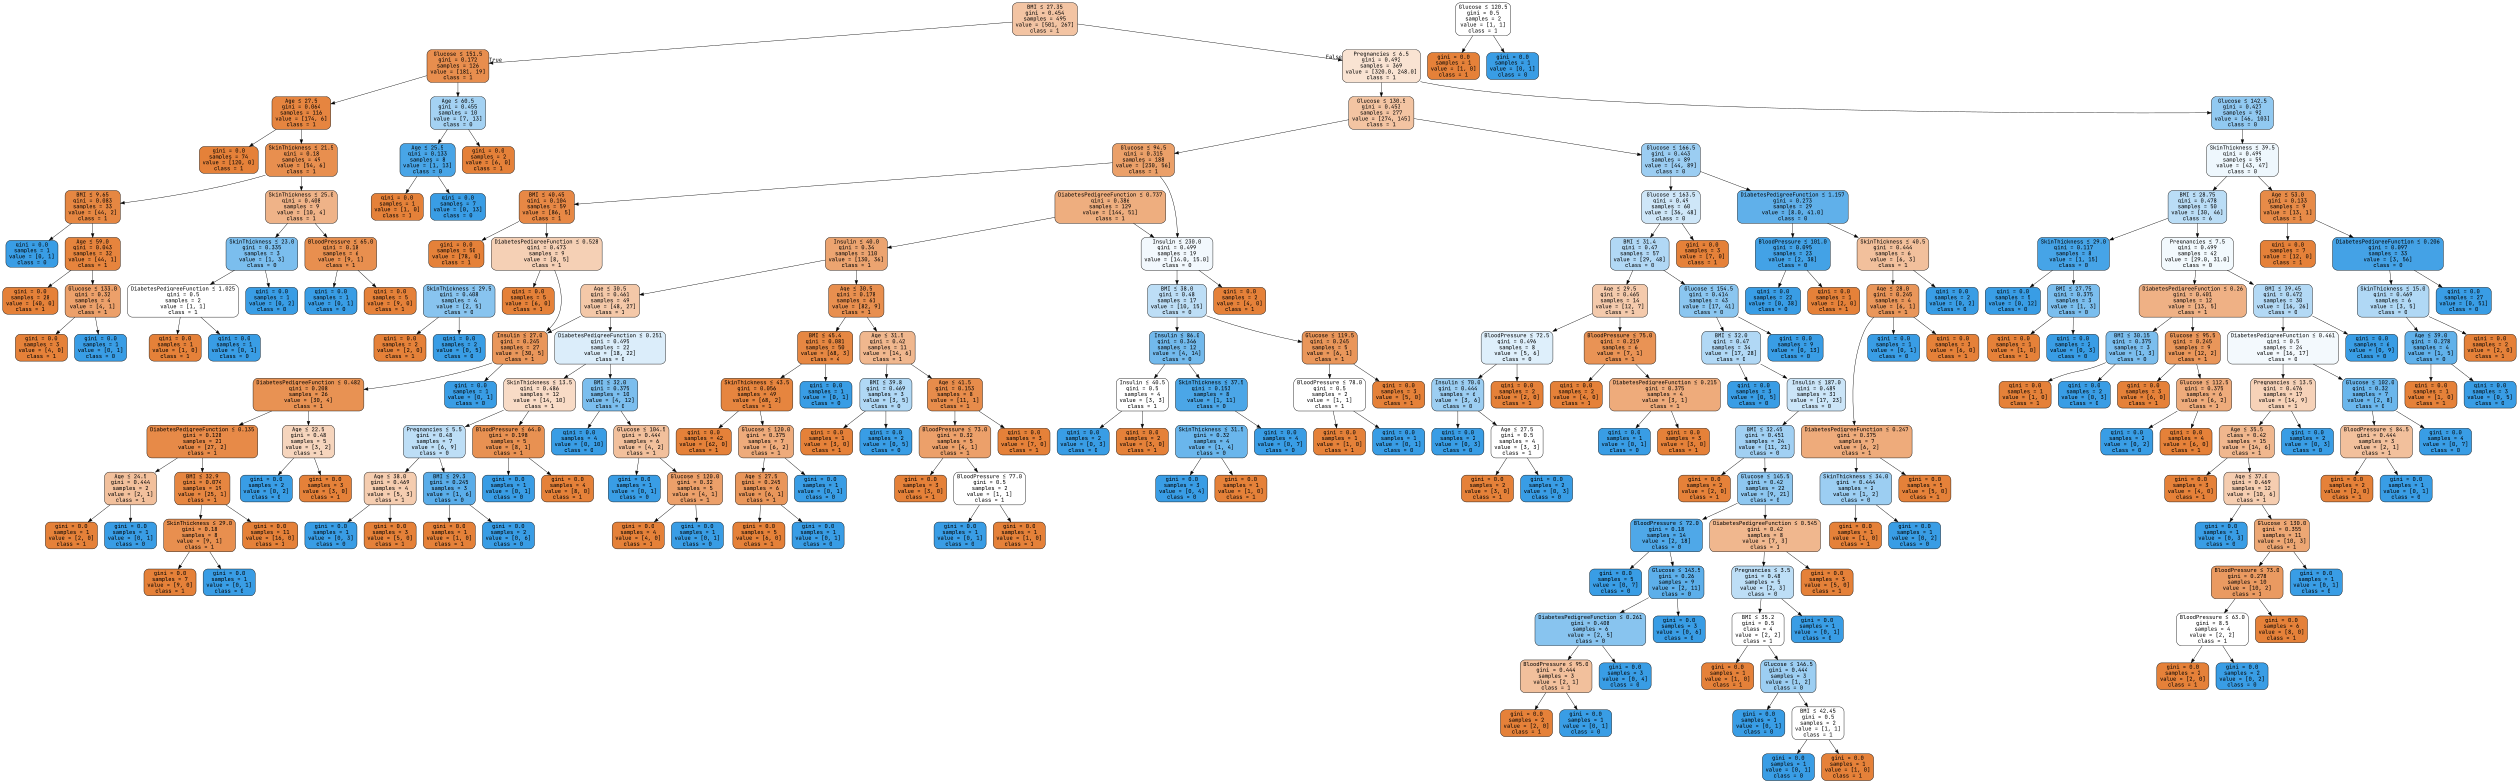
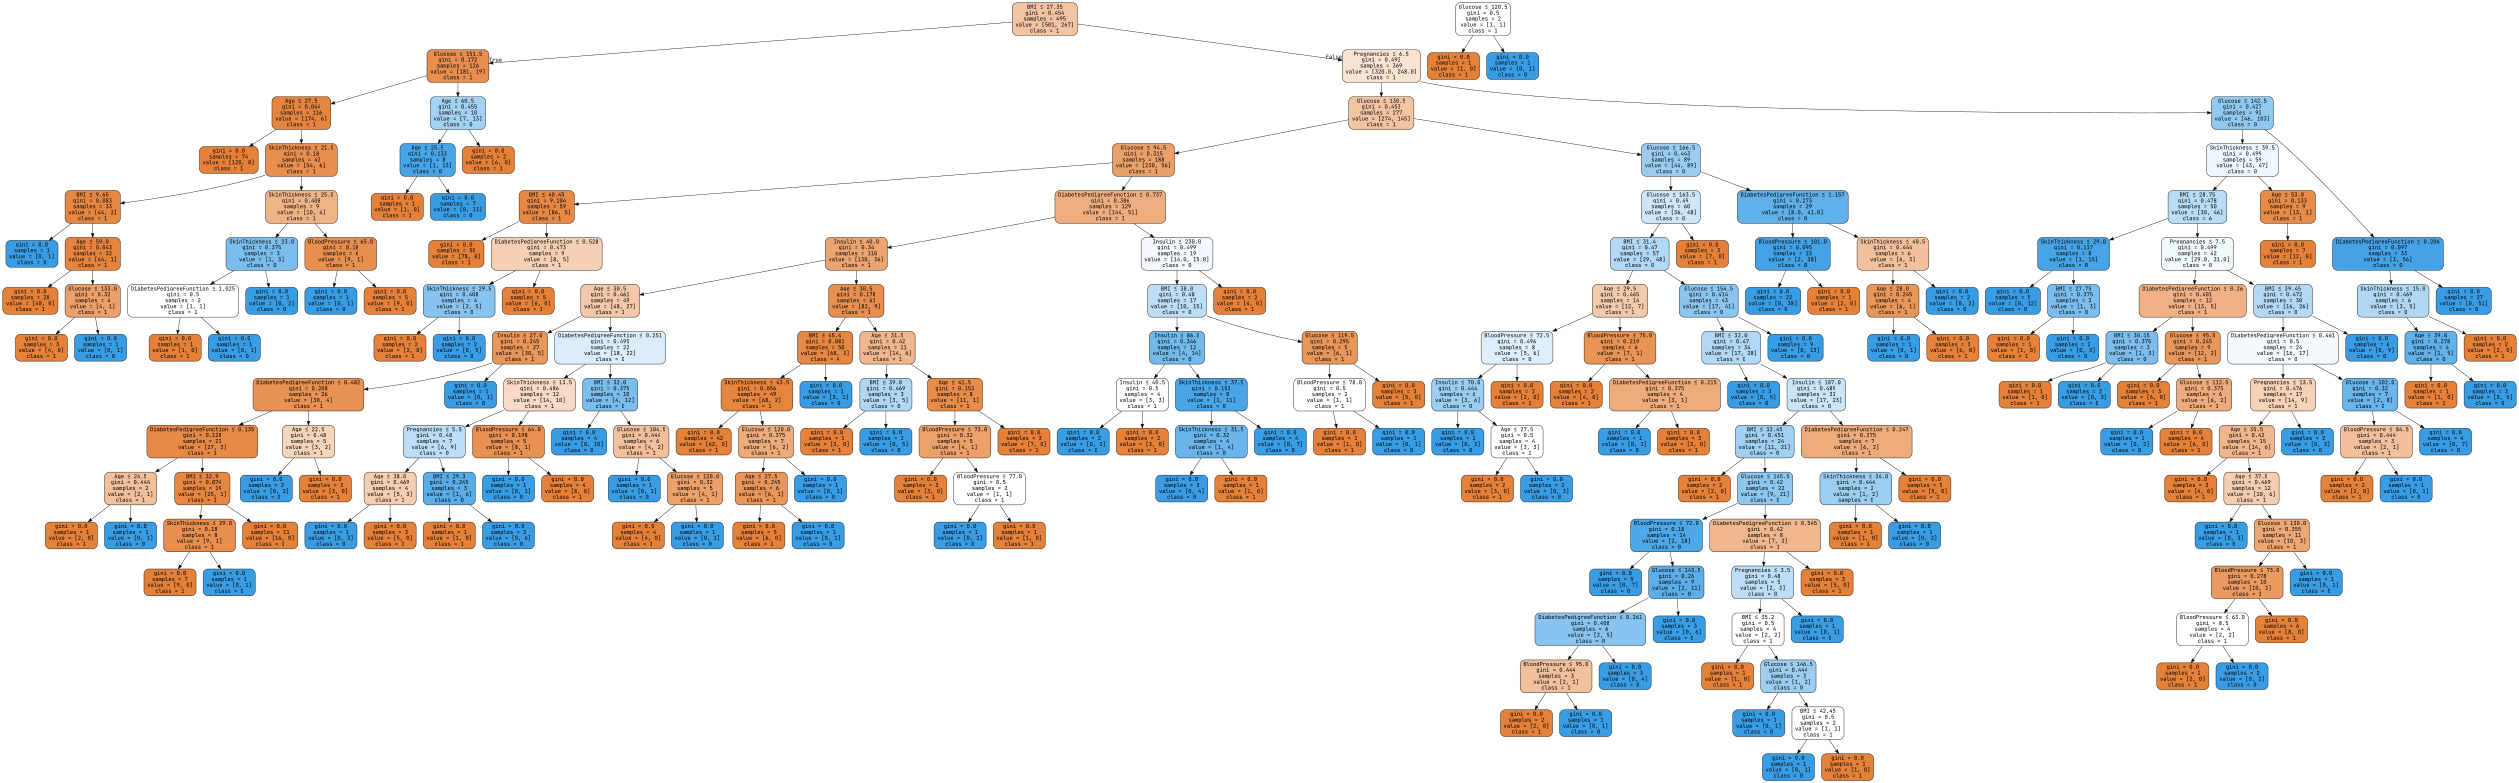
(301, 160) -> (301, 160)
(547, 201) -> (547, 201)
(1173, 203) -> (1128, 182)
(2333, 228) -> (2320, 180)
(262, 248) -> (262, 248)
(561, 301) -> (505, 276)
(1330, 342) -> (1330, 342)
(1855, 367) -> (1835, 417)
none -> (1211, 416)
(2247, 435) -> (2247, 435)
(1856, 500) -> (1856, 500)
(1758, 629) -> (1758, 629)
